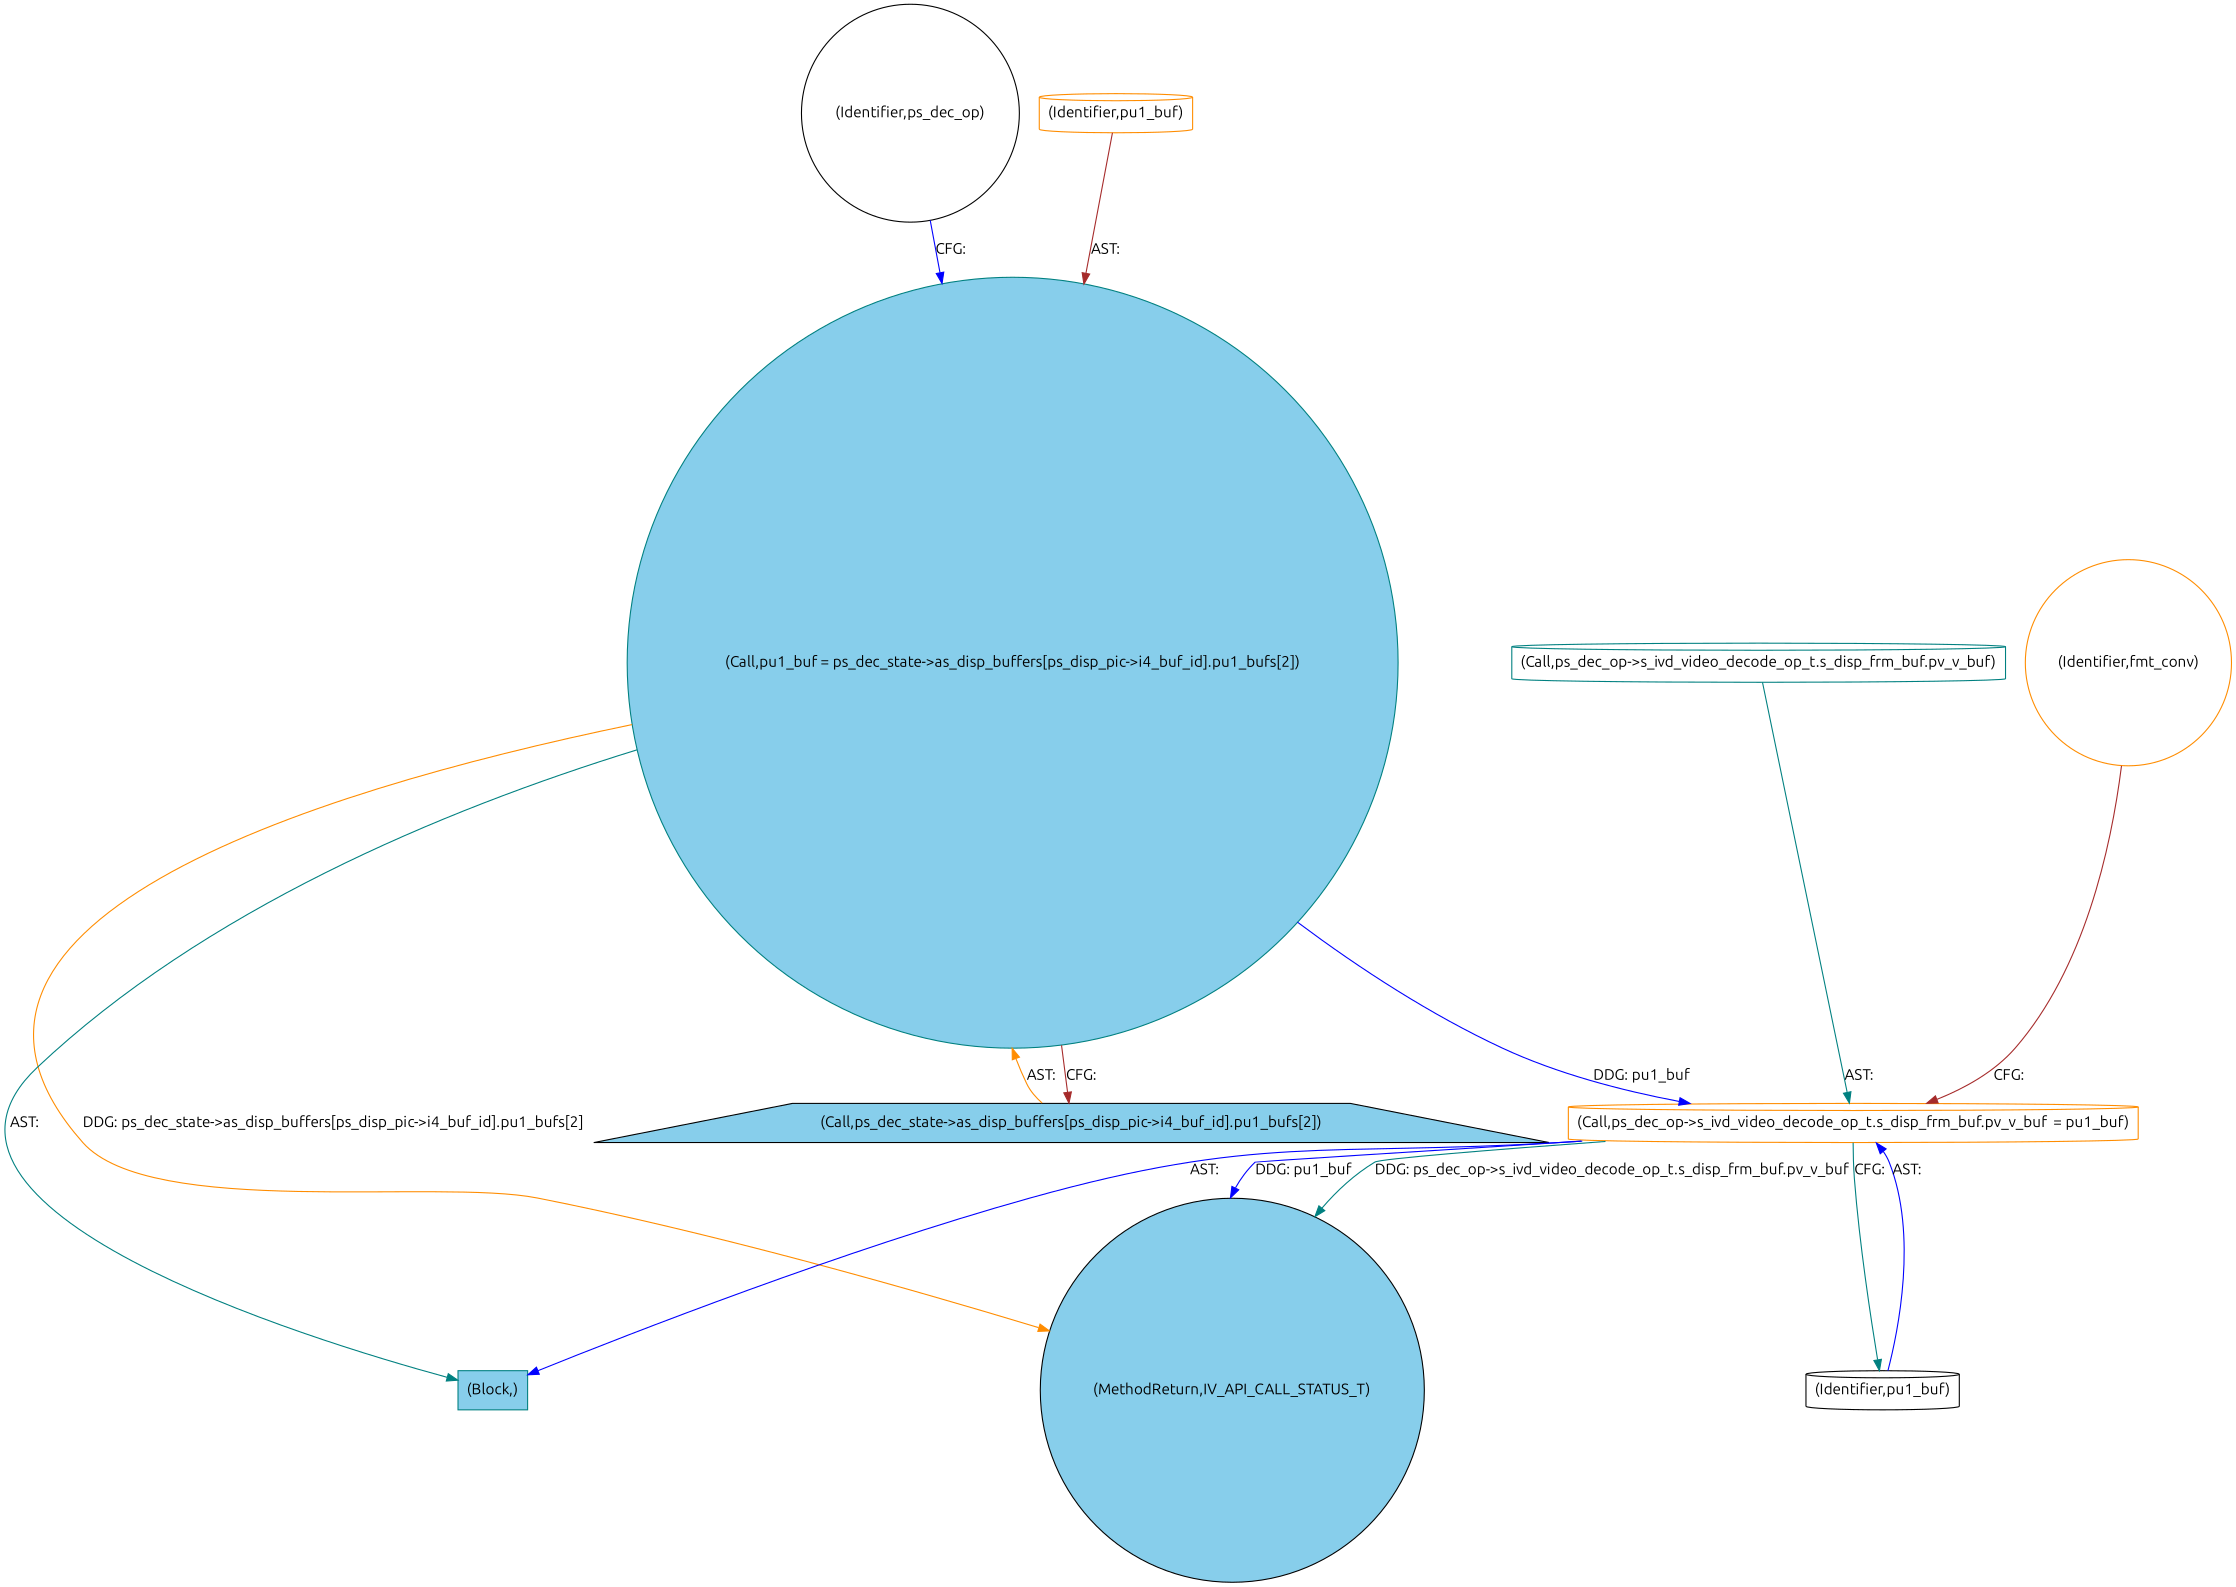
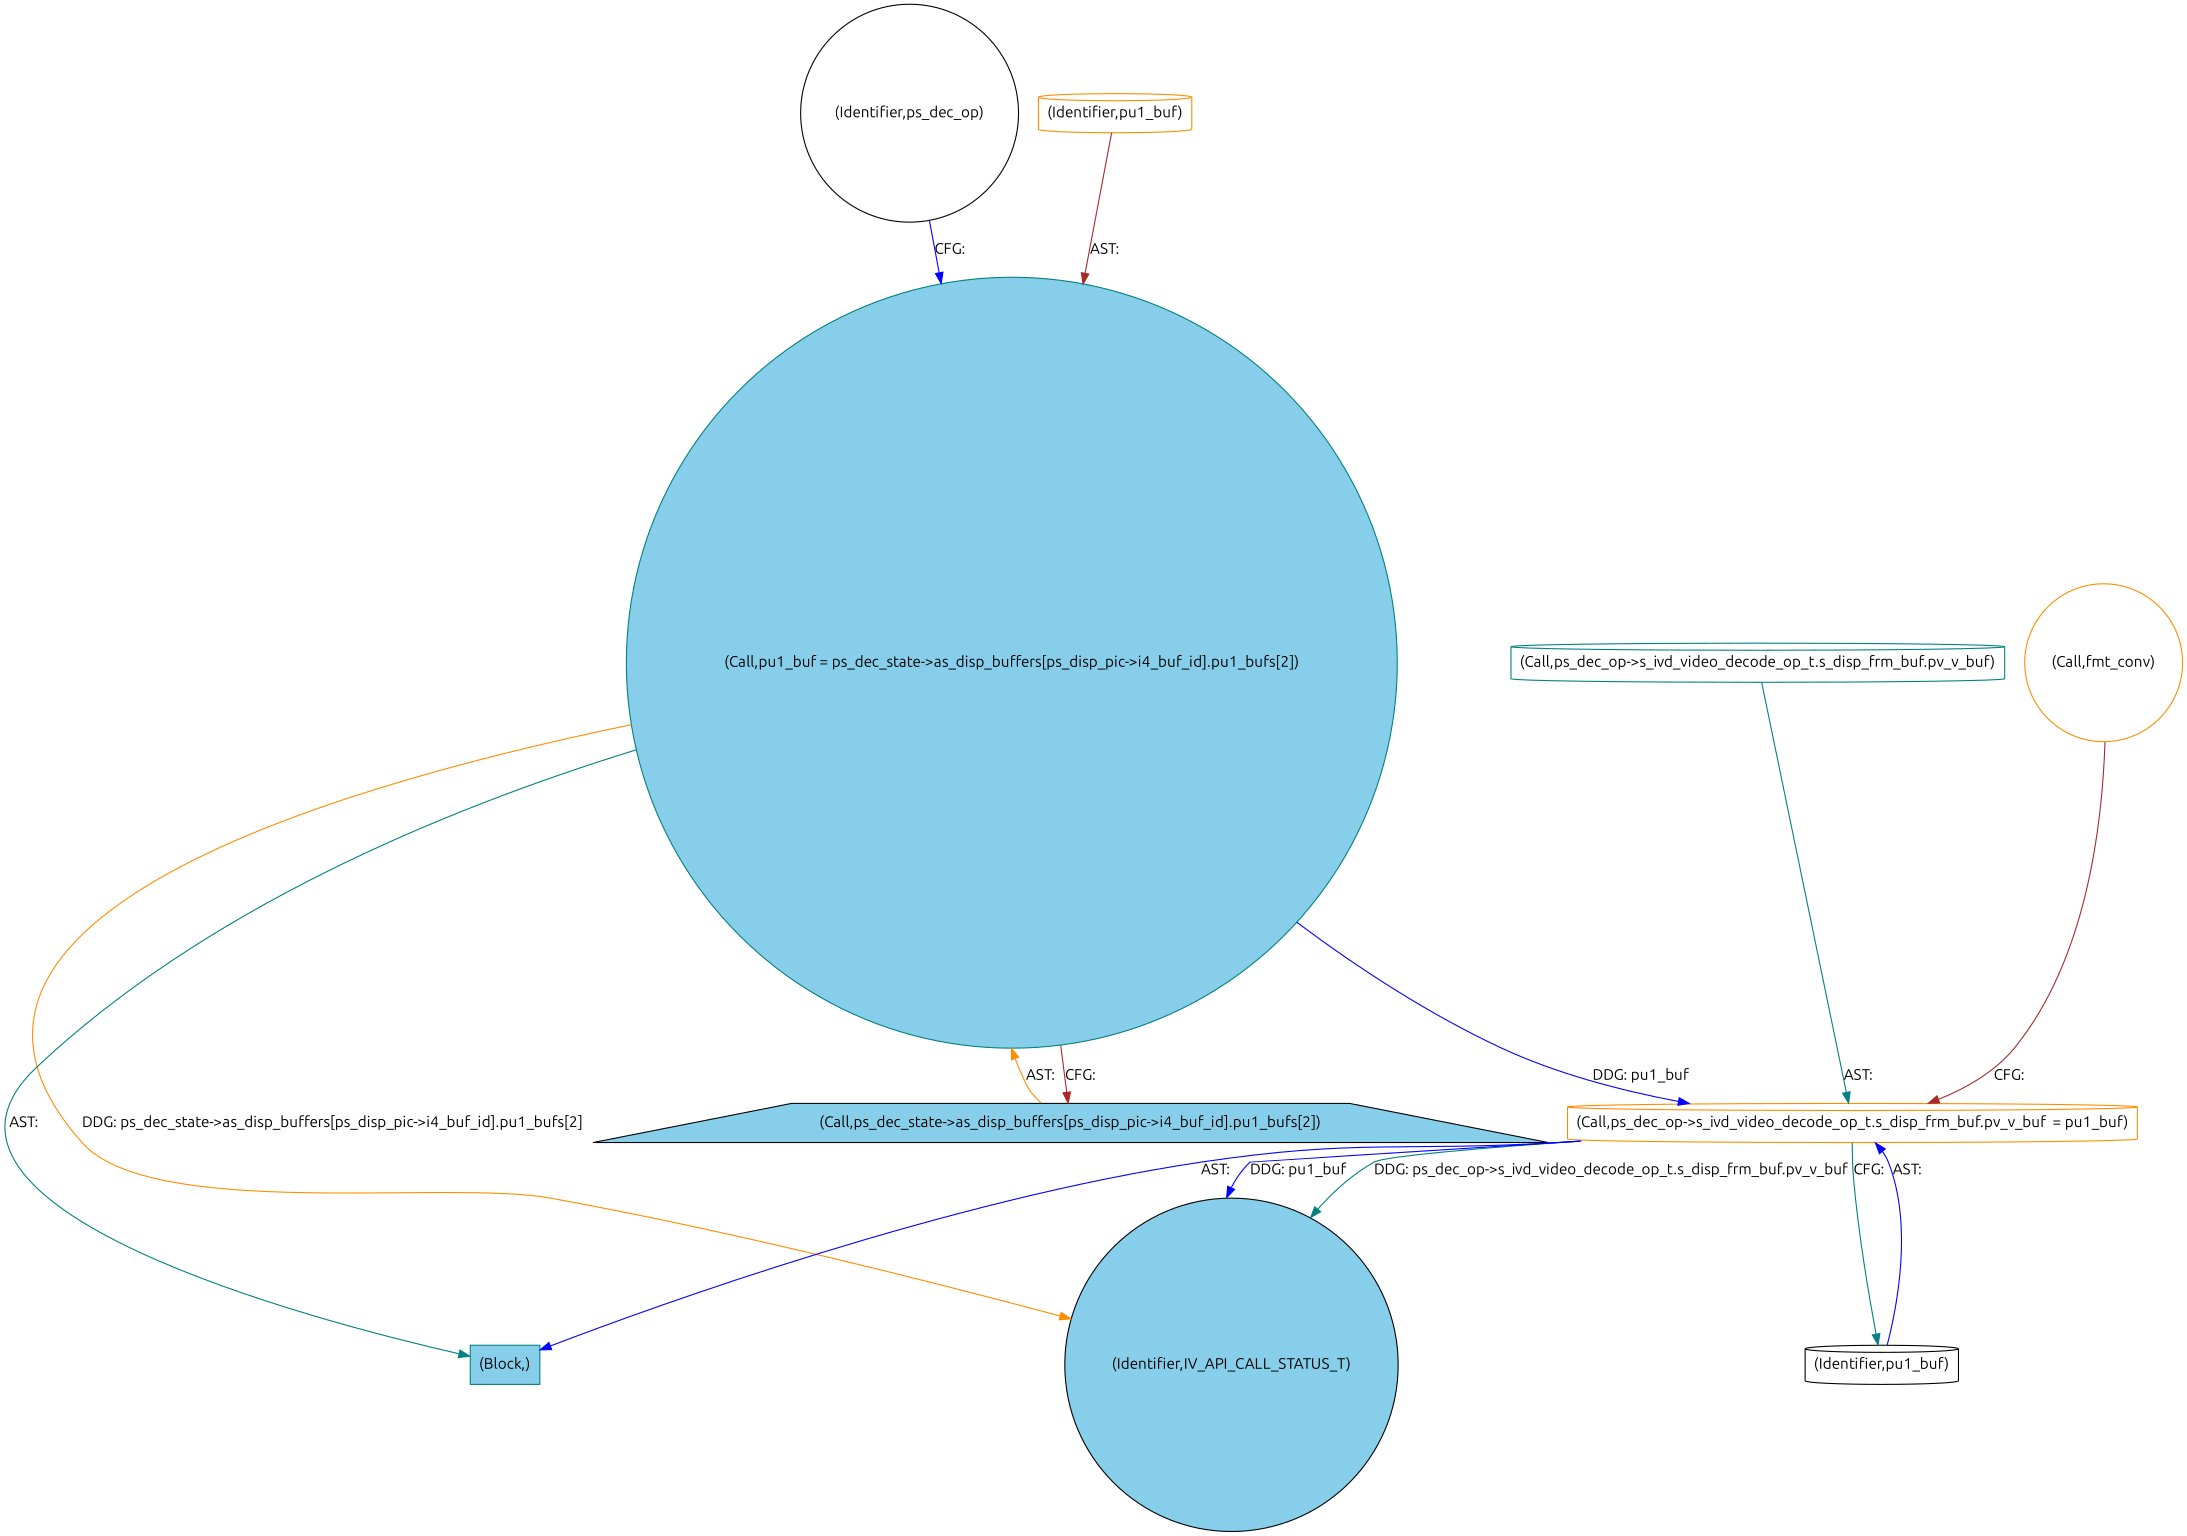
(2128, 663) -> (2104, 663)
(1232, 1390) -> (1231, 1365)
